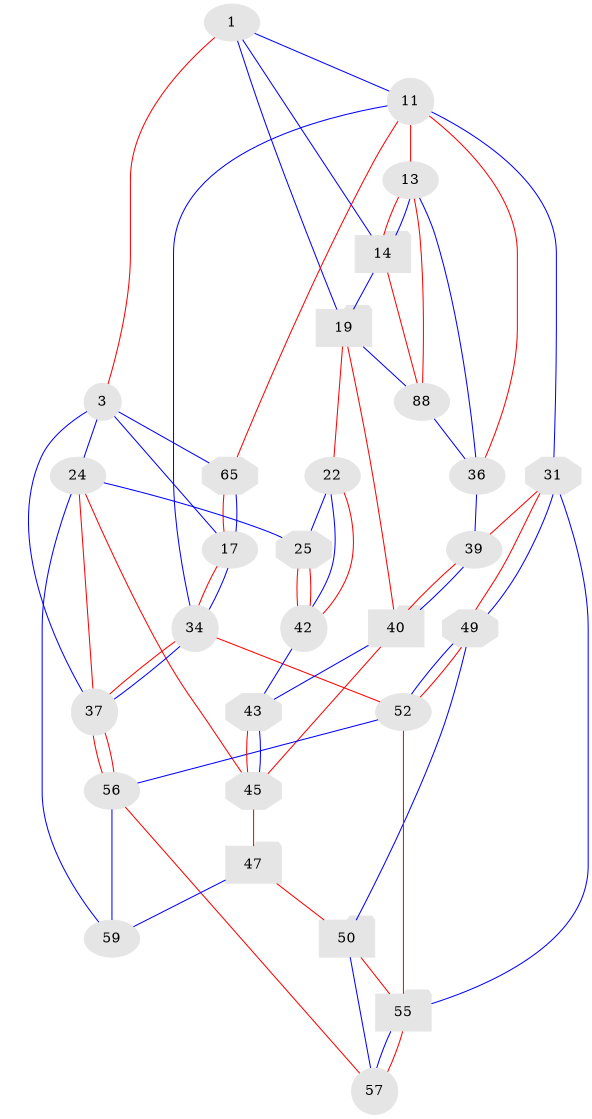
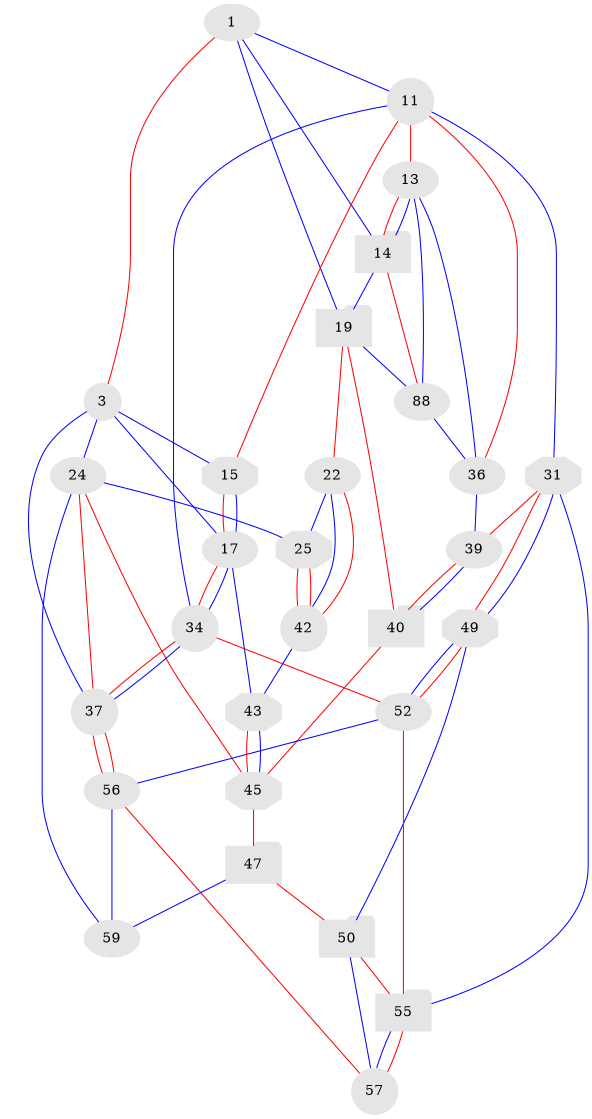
(423, 291) -> (423, 291)
(230, 476) -> (230, 476)
(324, 671) -> (242, 631)
